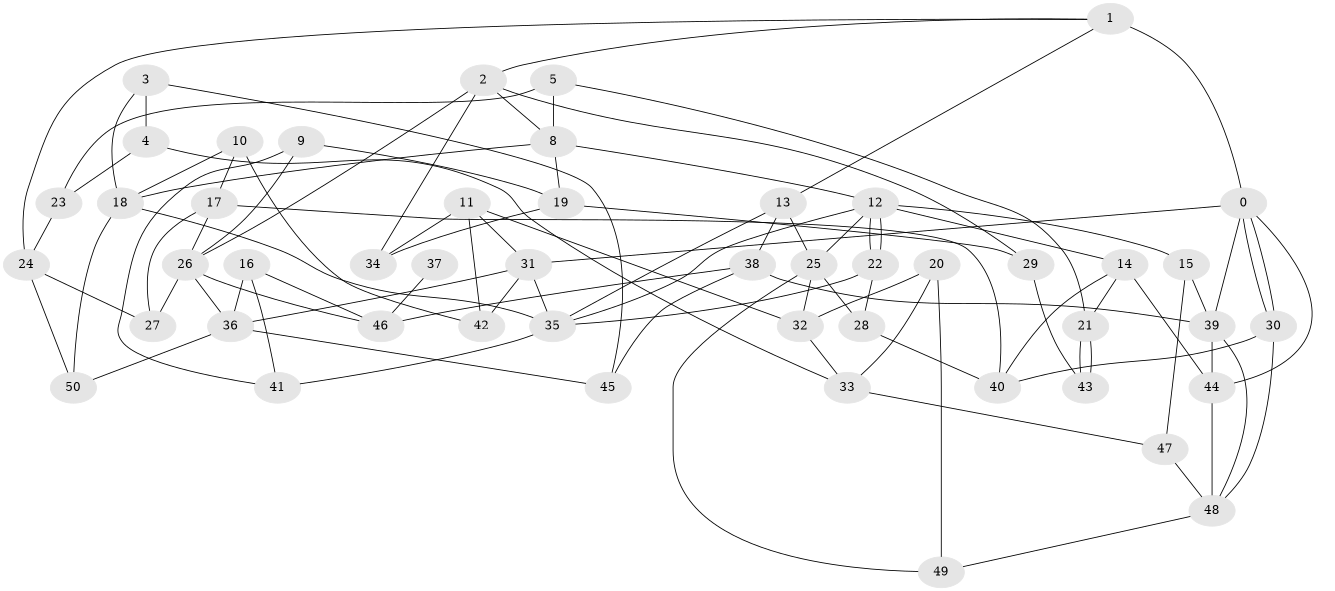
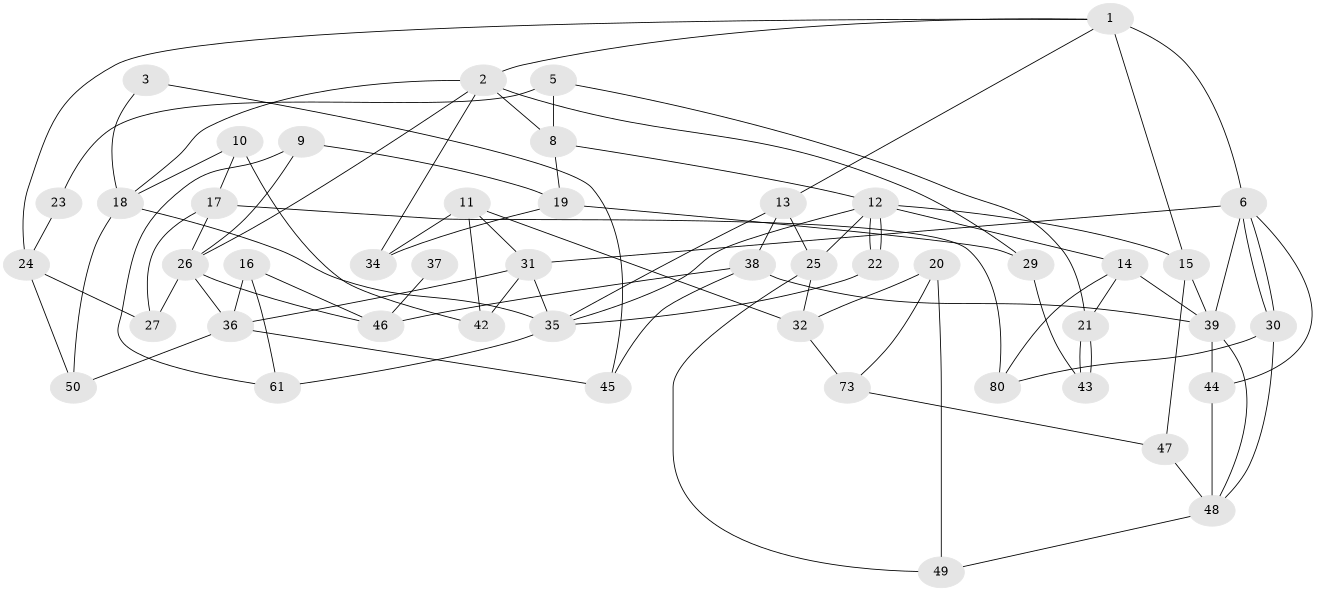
(146, 142) -> none
none -> (1148, 142)
(316, 168) -> (301, 96)
(1244, 203) -> (1244, 203)
(862, 326) -> none
(1168, 326) -> (1169, 296)
(278, 388) -> (278, 388)
(847, 388) -> (847, 388)
(998, 388) -> (998, 388)
